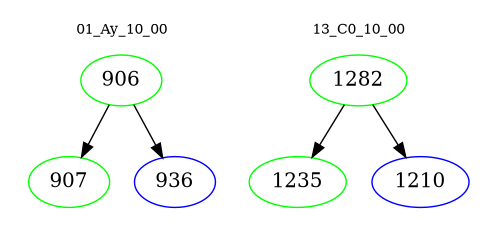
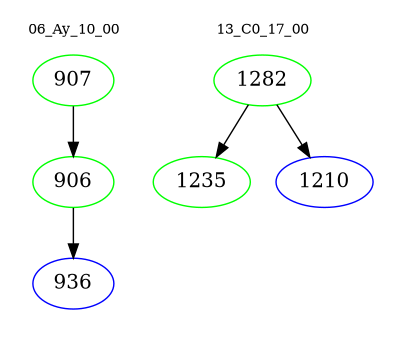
(122, 30) -> (74, 30)
(359, 30) -> (263, 30)
(99, 125) -> (73, 124)
